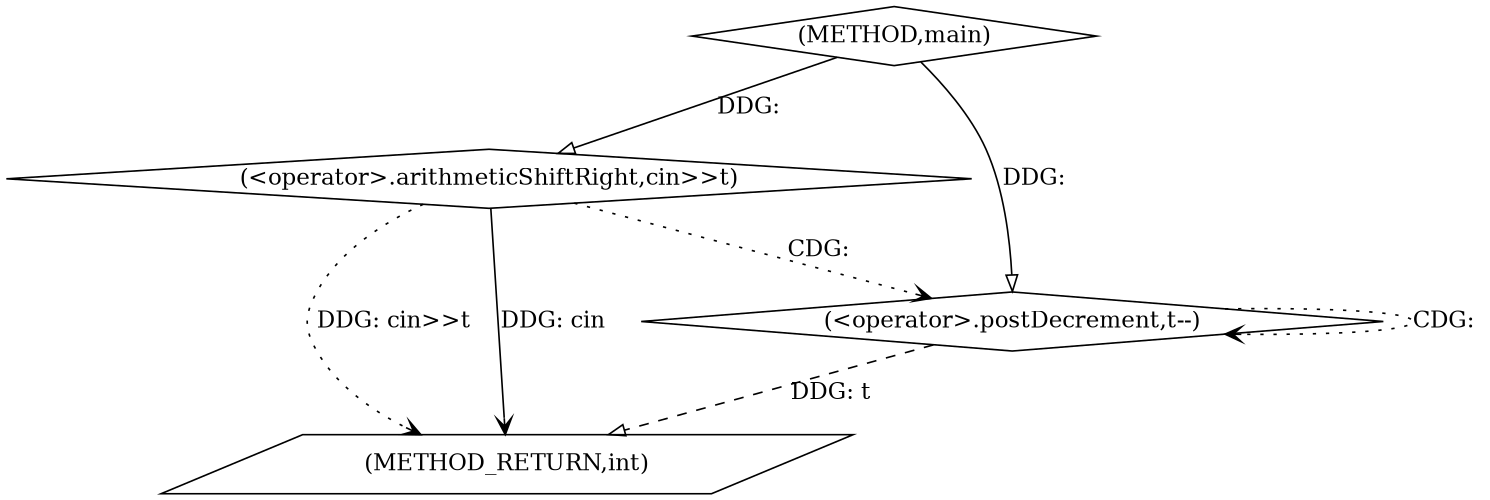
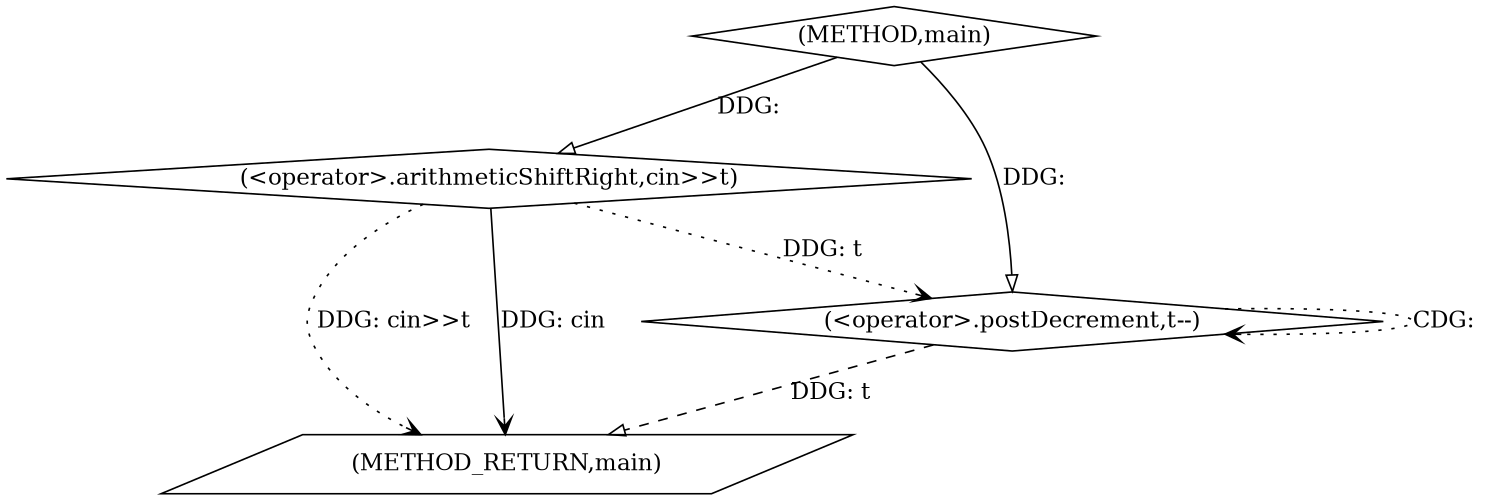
(823, 250) -> (823, 250)
(507, 464) -> (507, 464)
